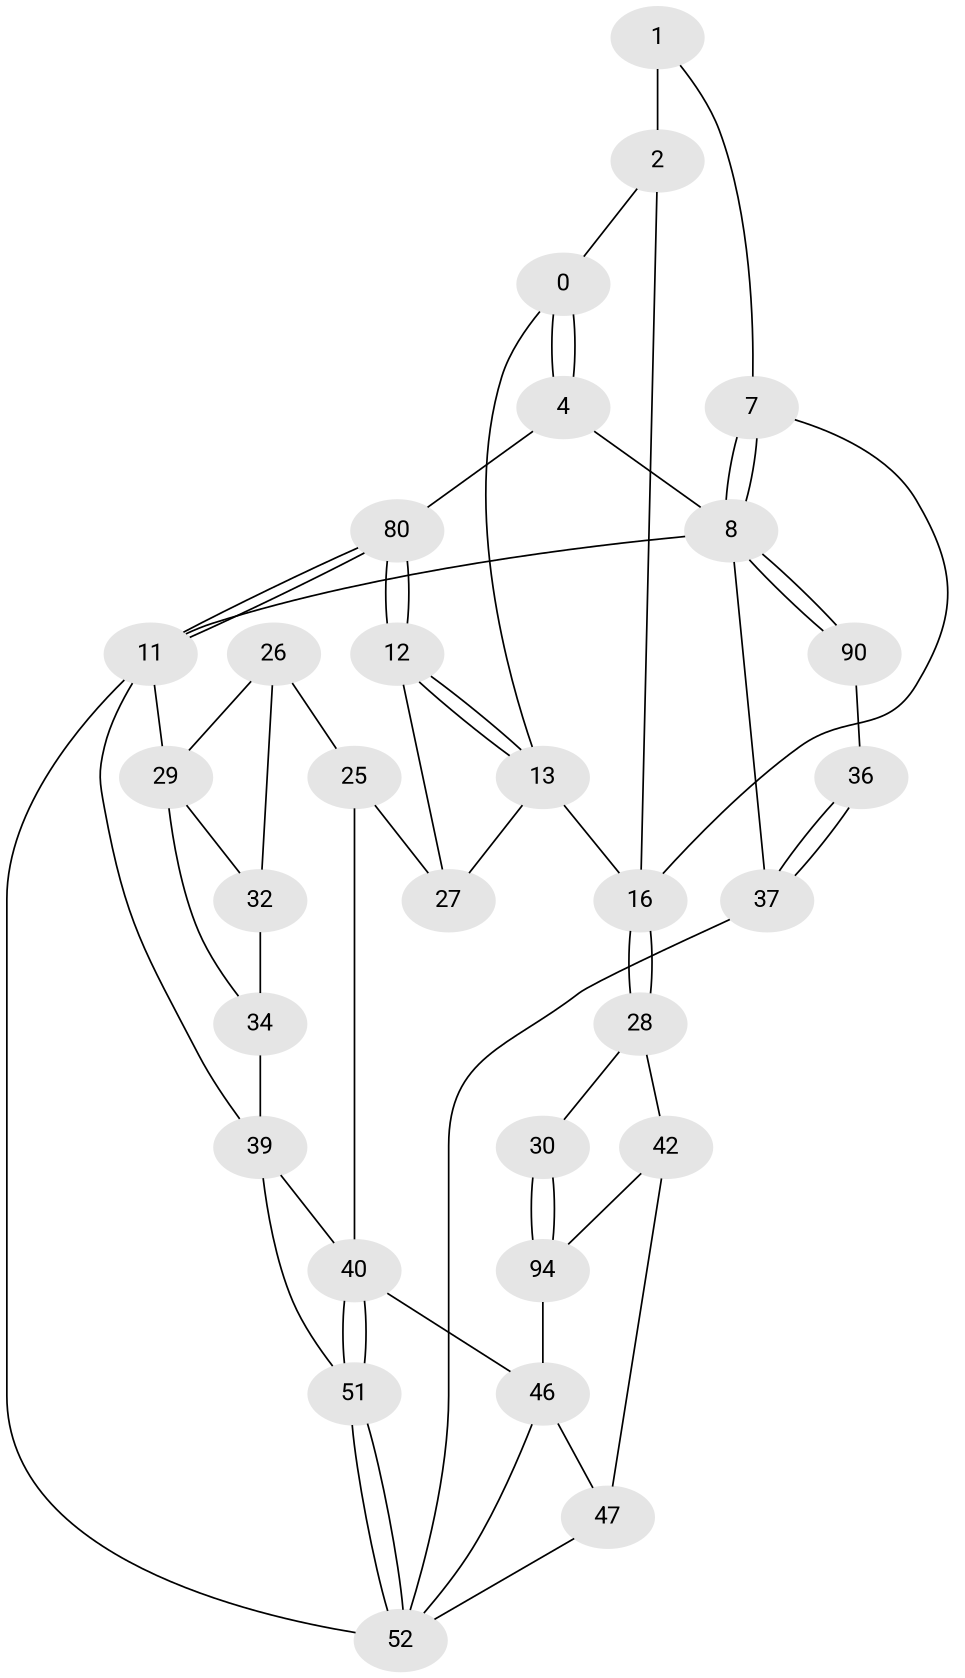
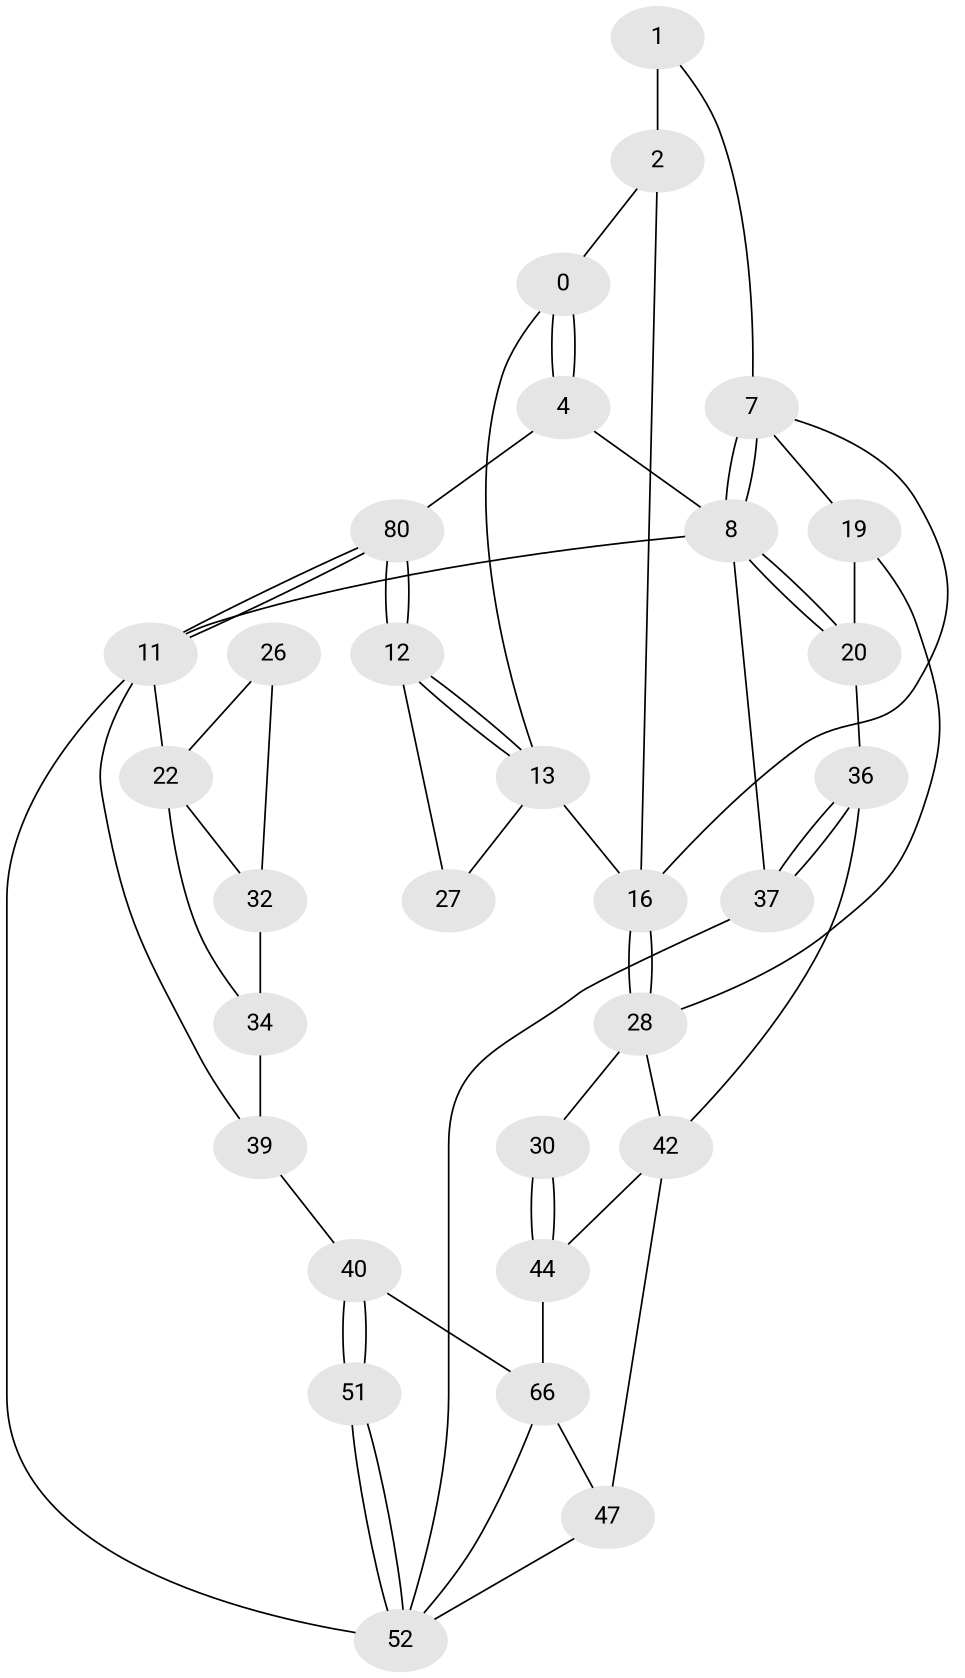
none -> (855, 531)
(855, 654) -> (855, 654)
(166, 777) -> (166, 777)
(354, 777) -> none
none -> (803, 979)
(543, 1271) -> (543, 1271)
(284, 1277) -> none
(543, 1394) -> (543, 1394)
